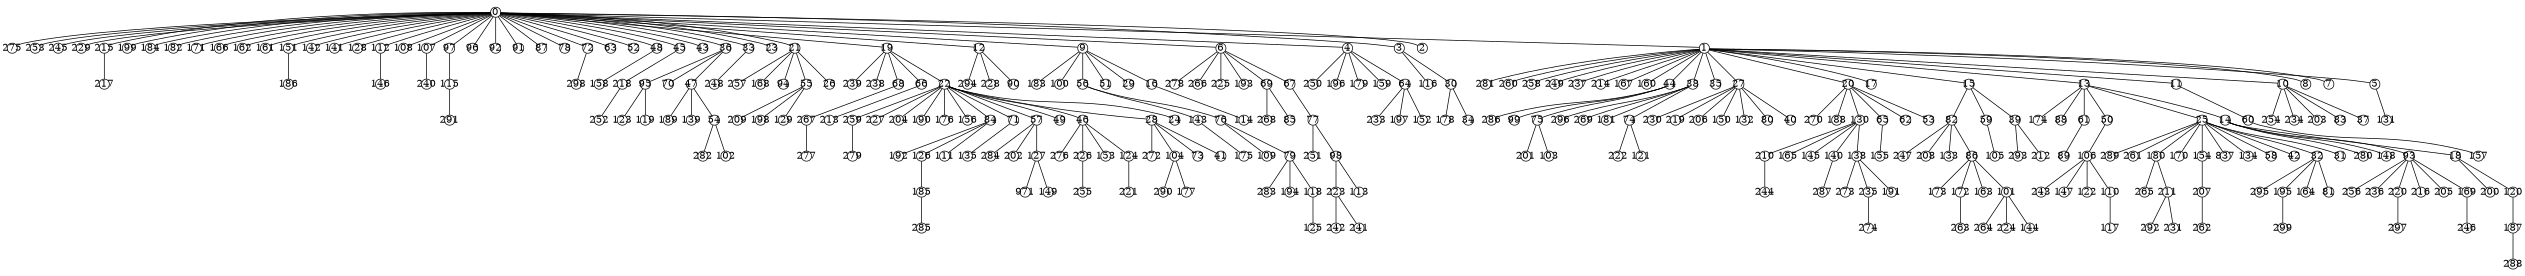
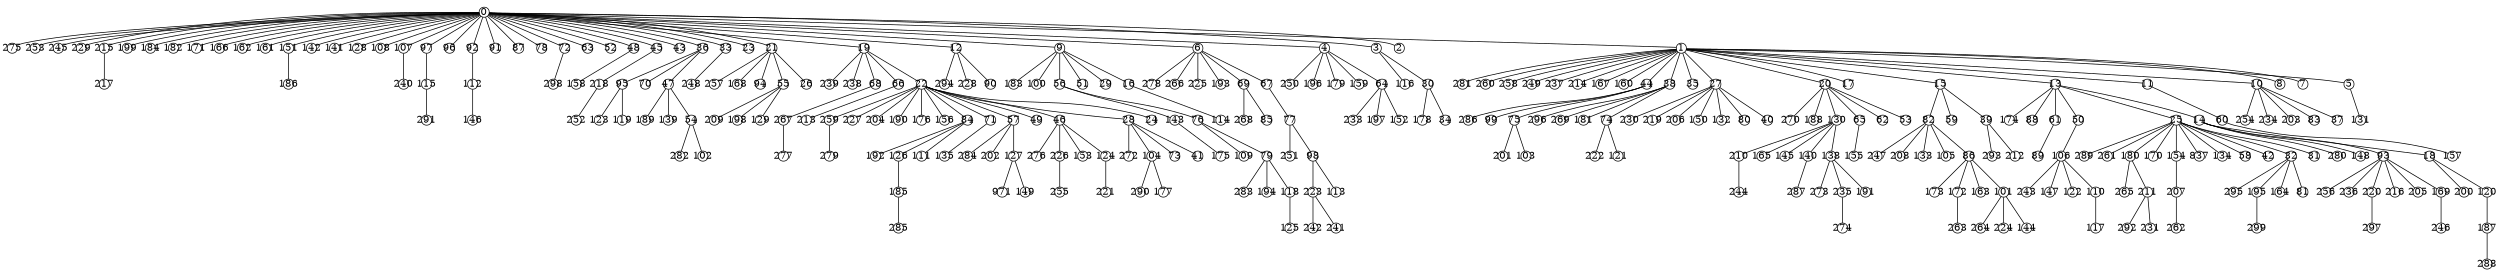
(427, 32) -> (473, 66)
(1991, 138) -> (1937, 138)
